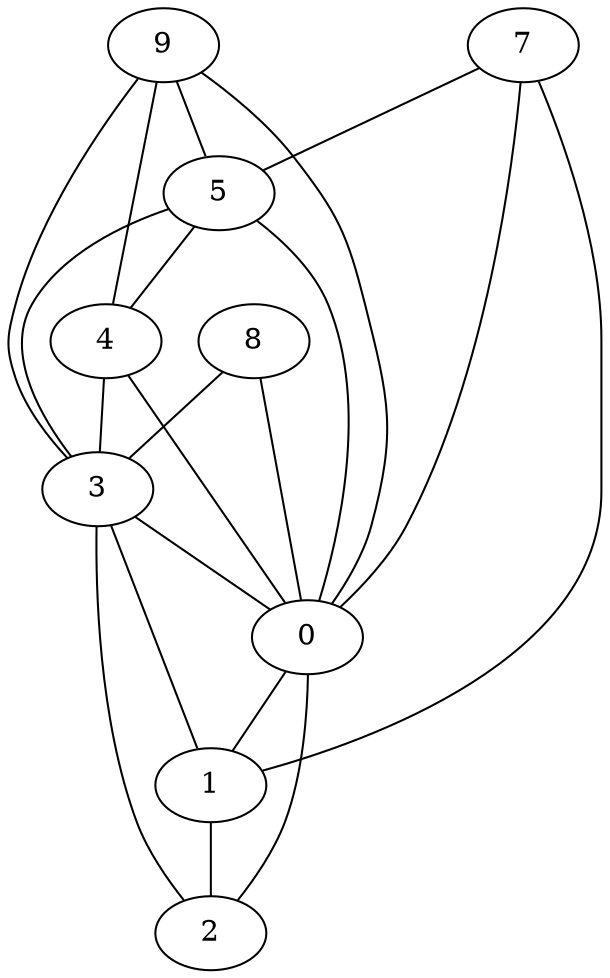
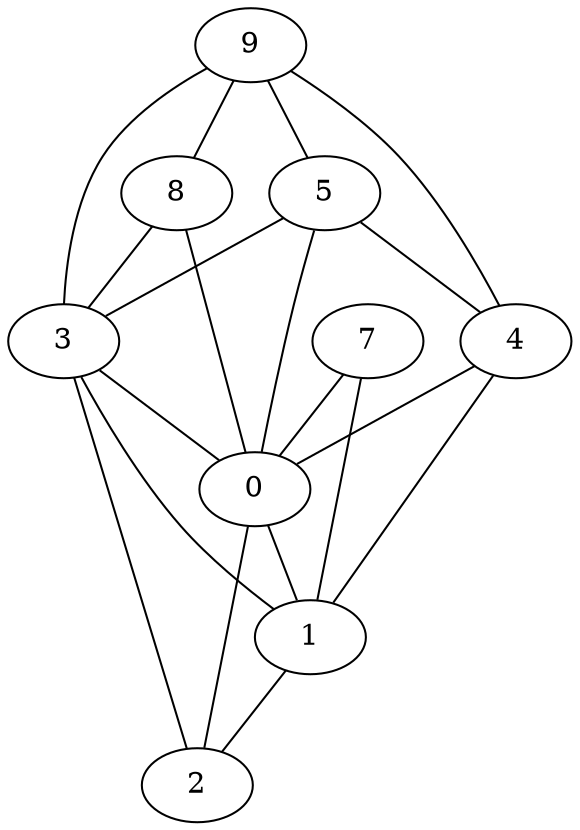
(371, 119) -> none
(368, 315) -> (214, 119)
(102, 415) -> (413, 489)
